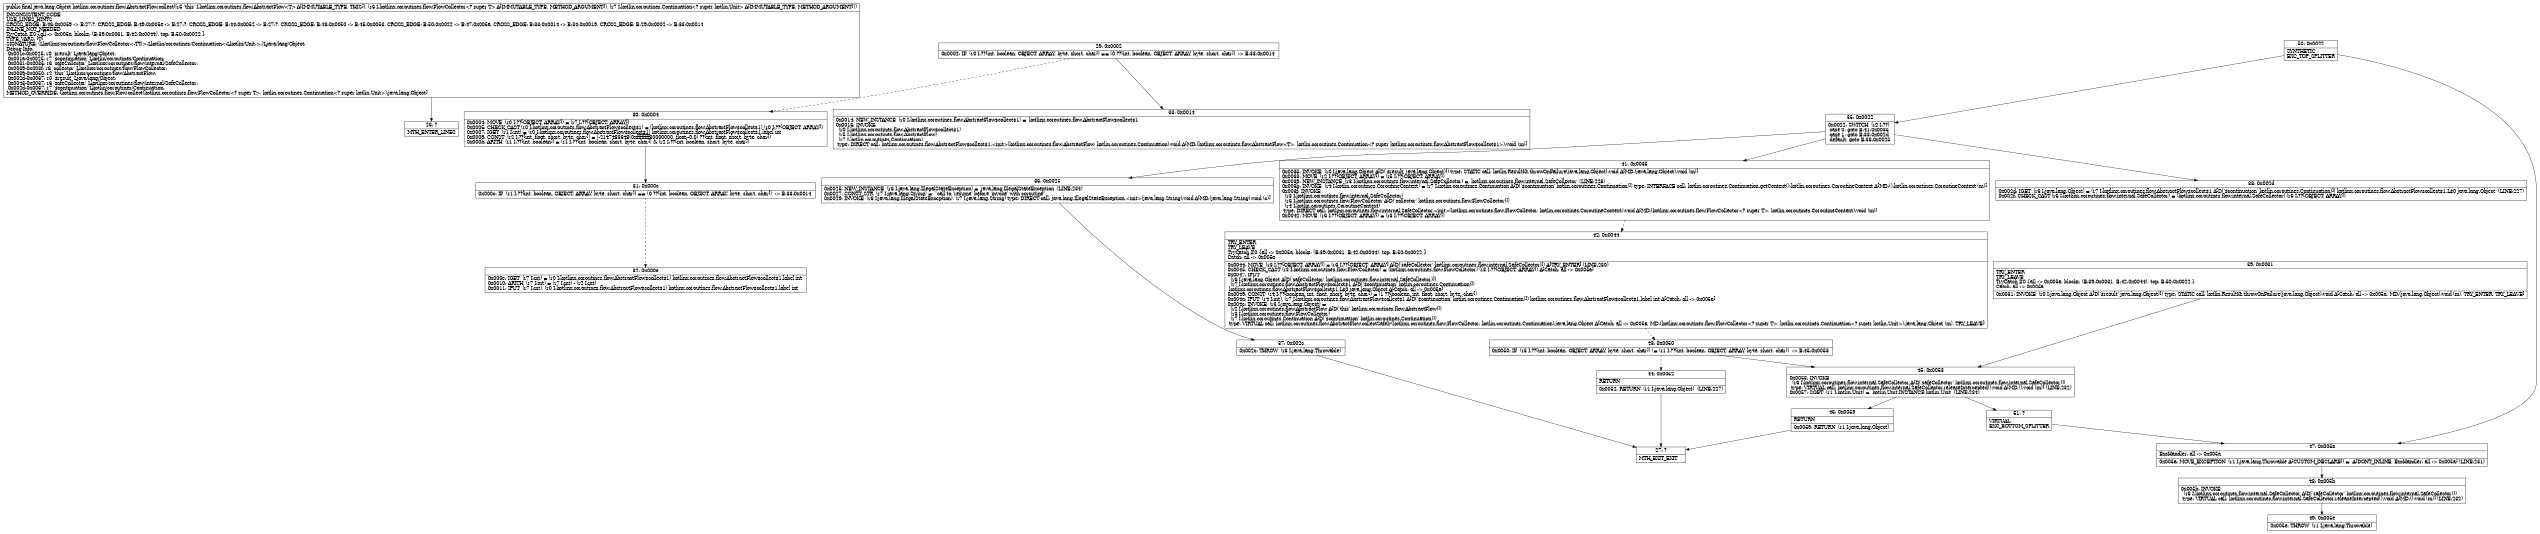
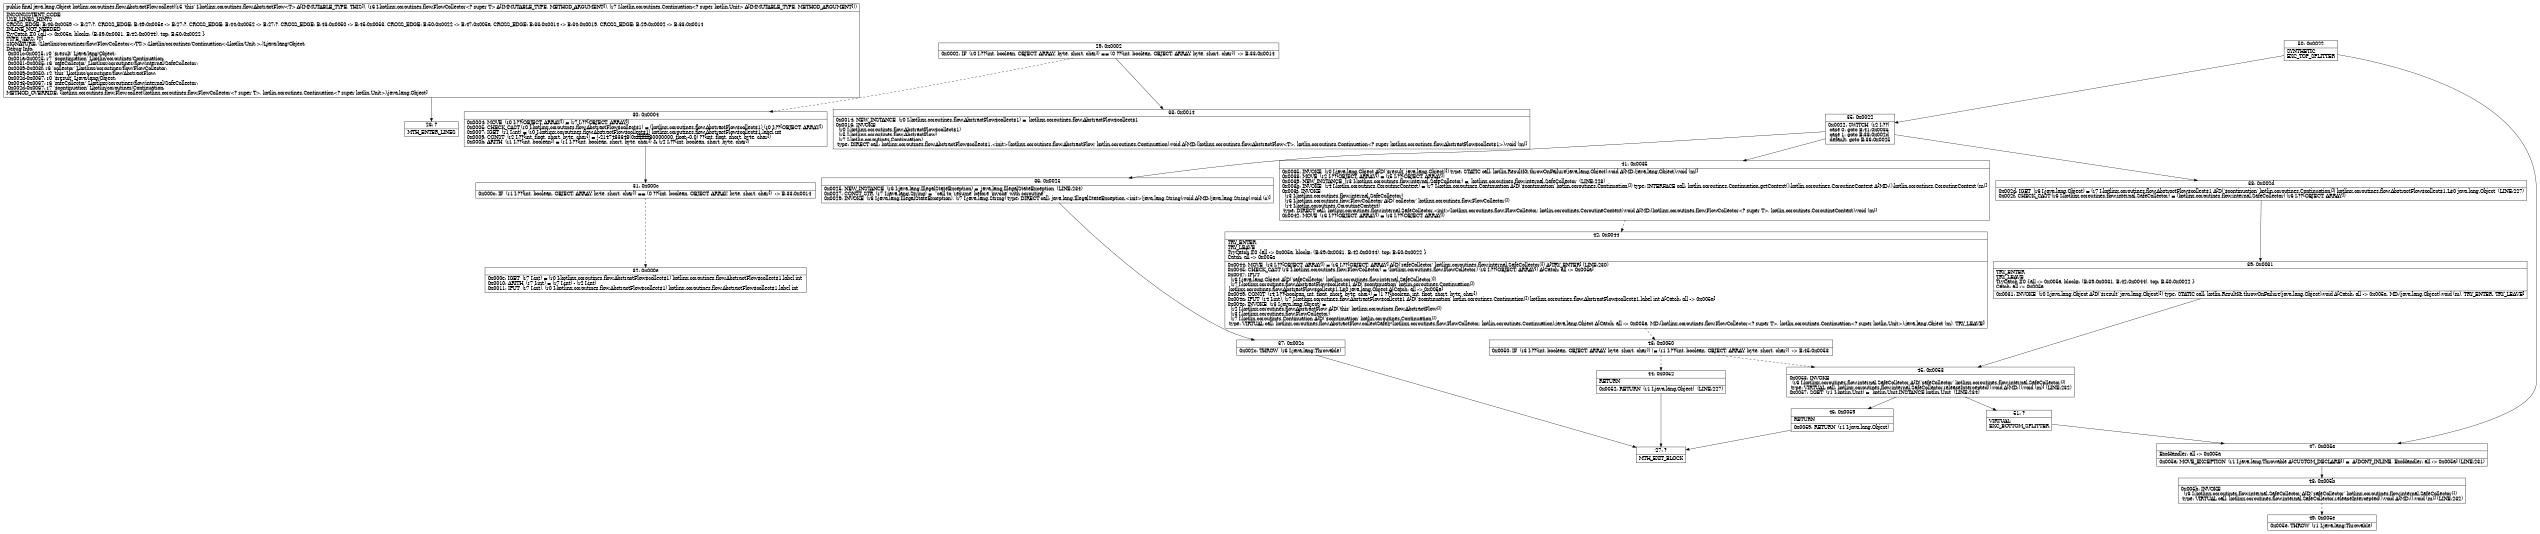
none -> (2261, 229)
(1765, 361) -> (1765, 361)
(1658, 459) -> (1661, 459)
(2322, 507) -> (2322, 507)
